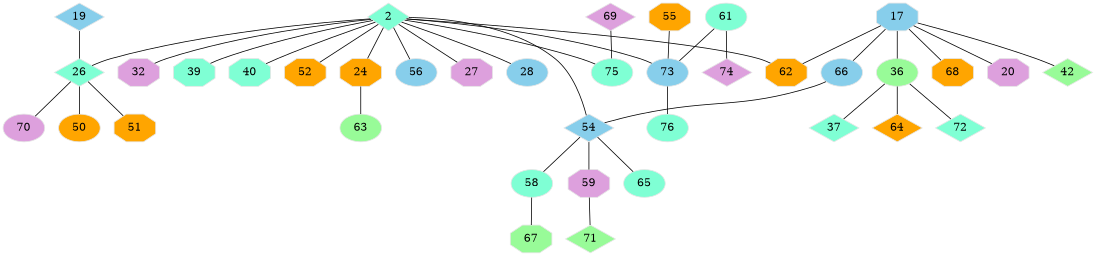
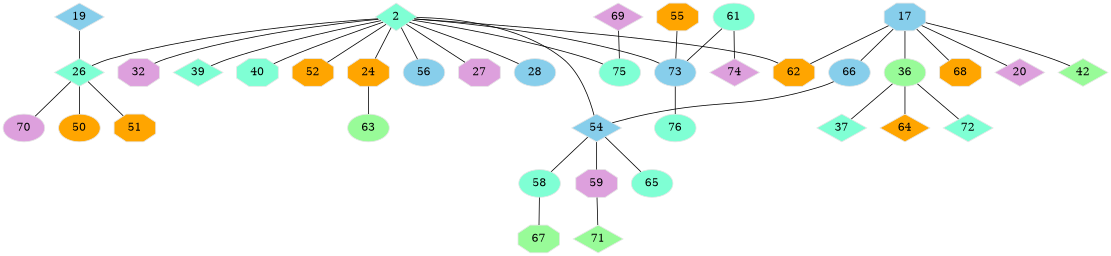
(194, 72) -> (198, 72)
(1008, 72) -> (1020, 72)
